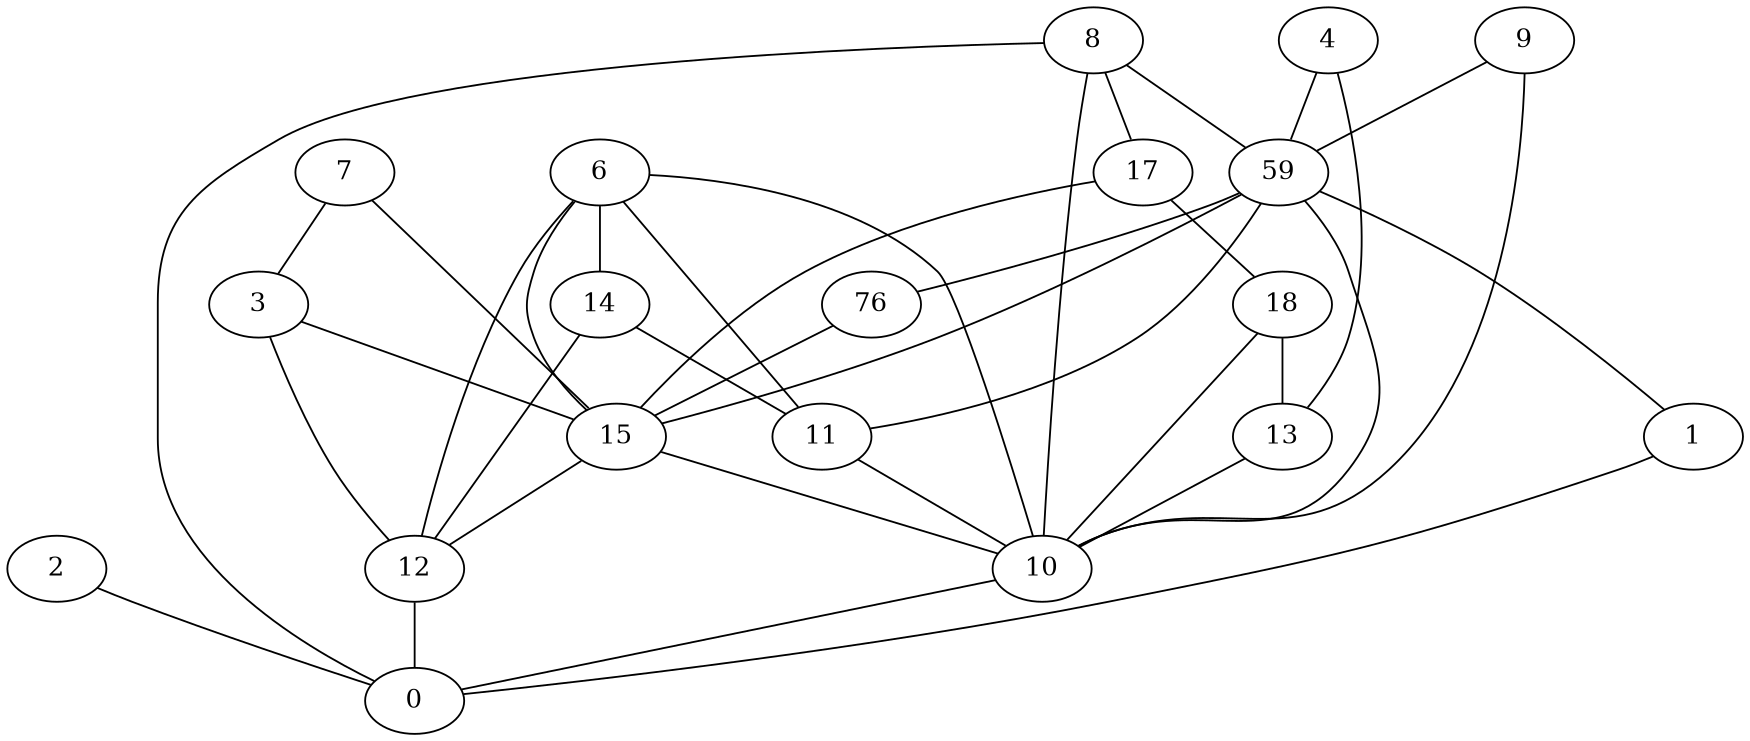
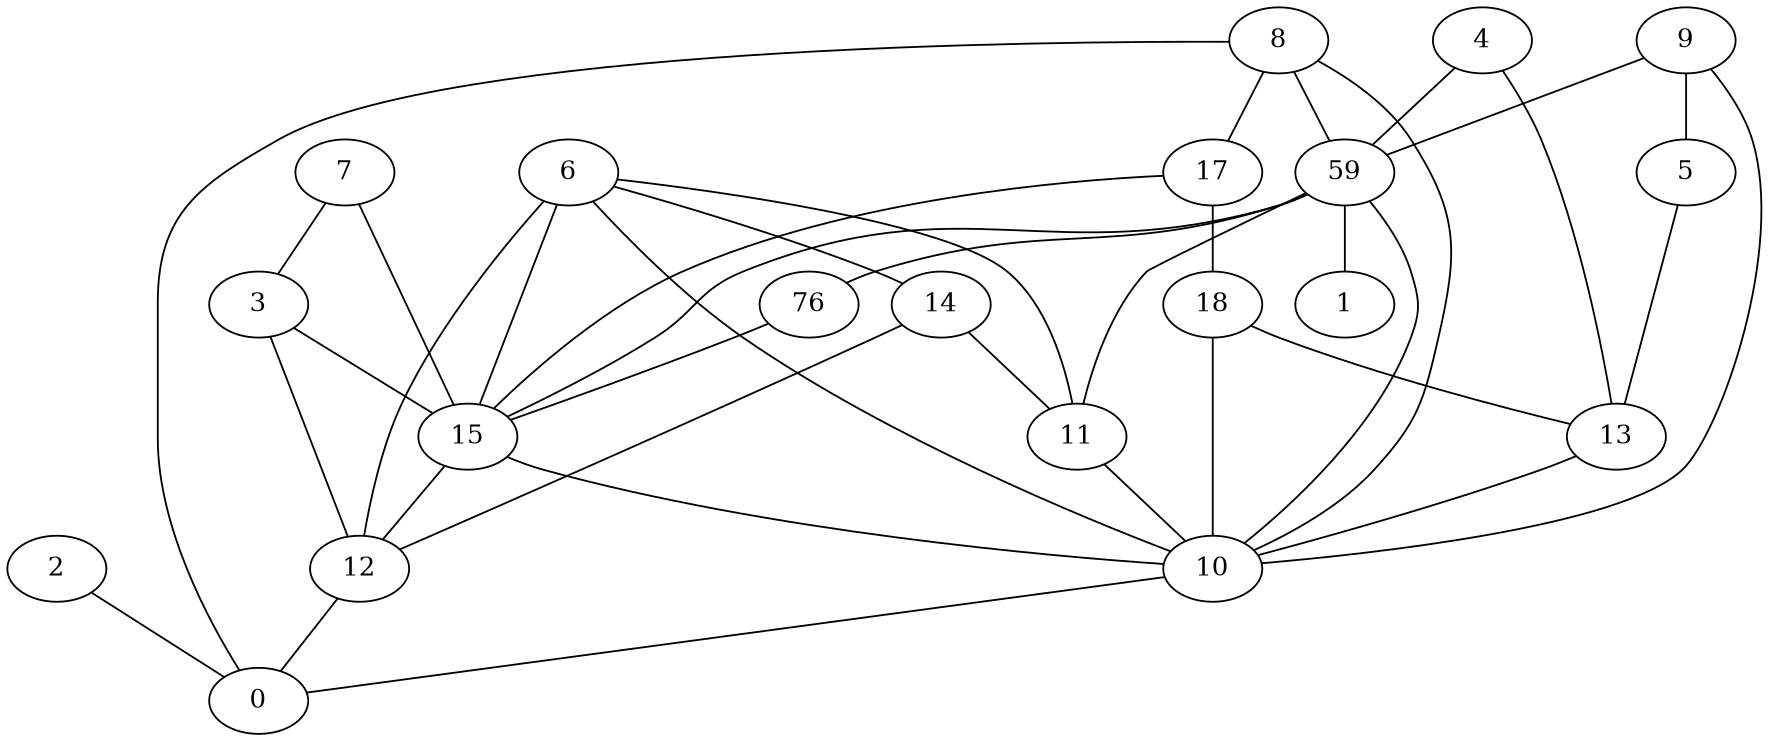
none -> (1686, 172)
(1066, 610) -> none
